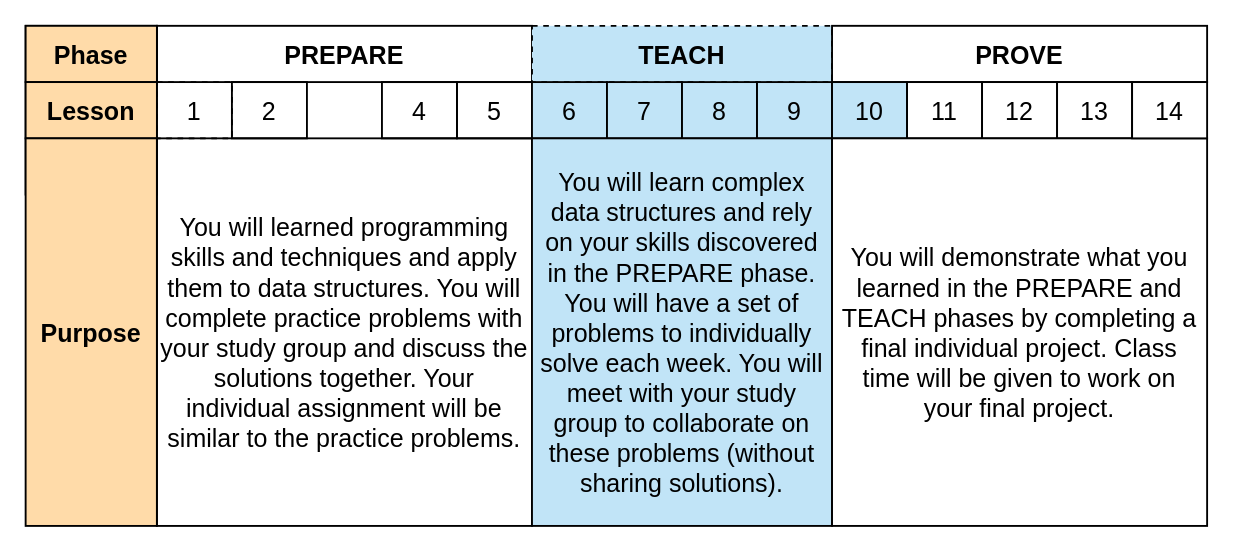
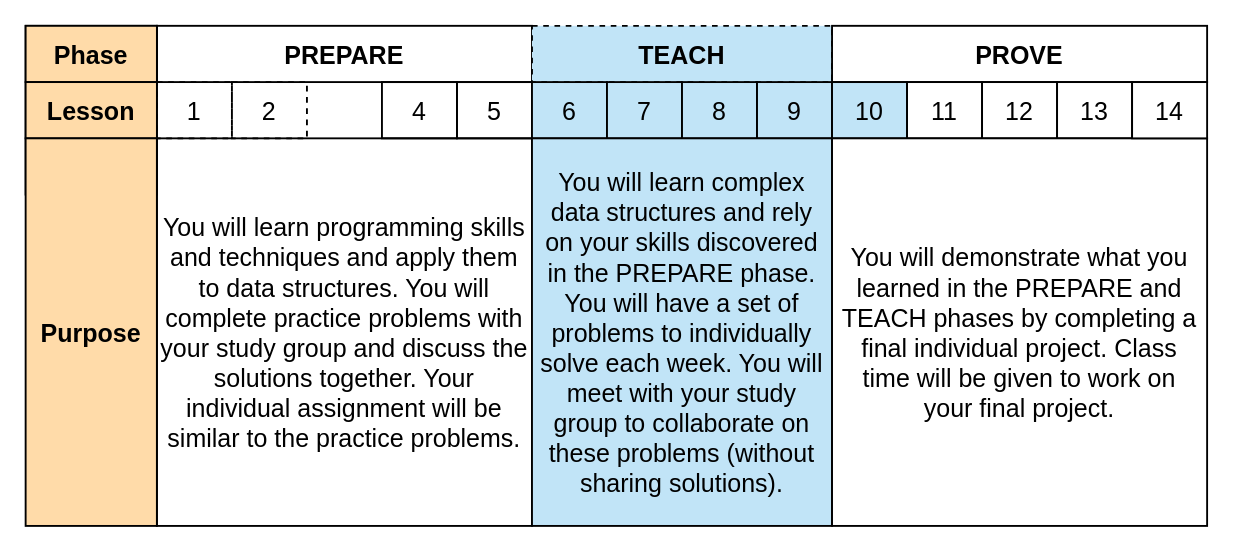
(269, 110) -> (269, 110)
(344, 332) -> (344, 332)
